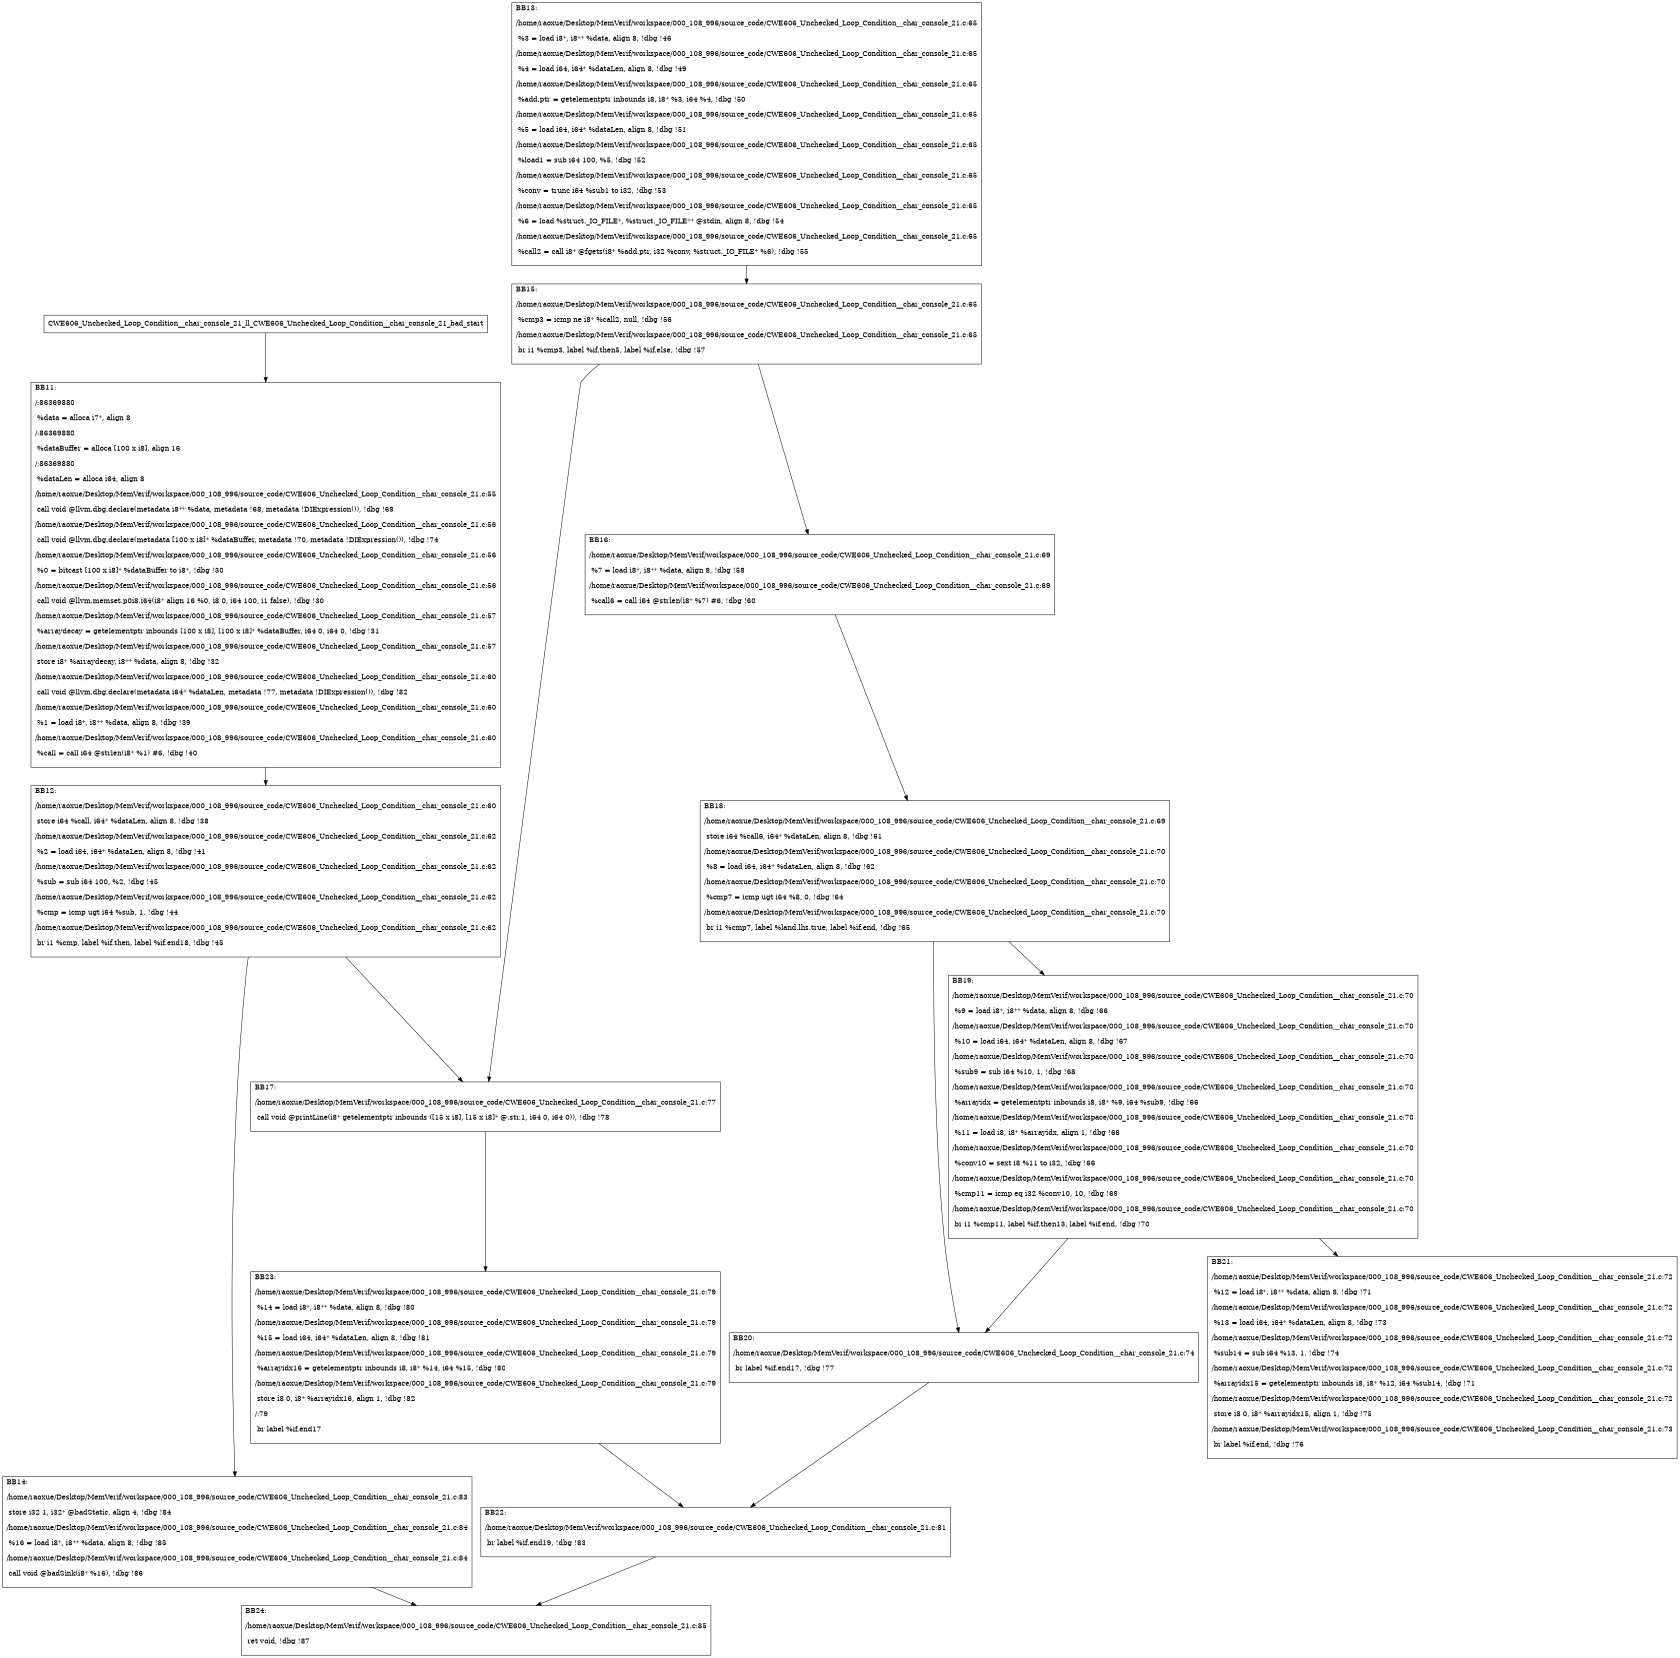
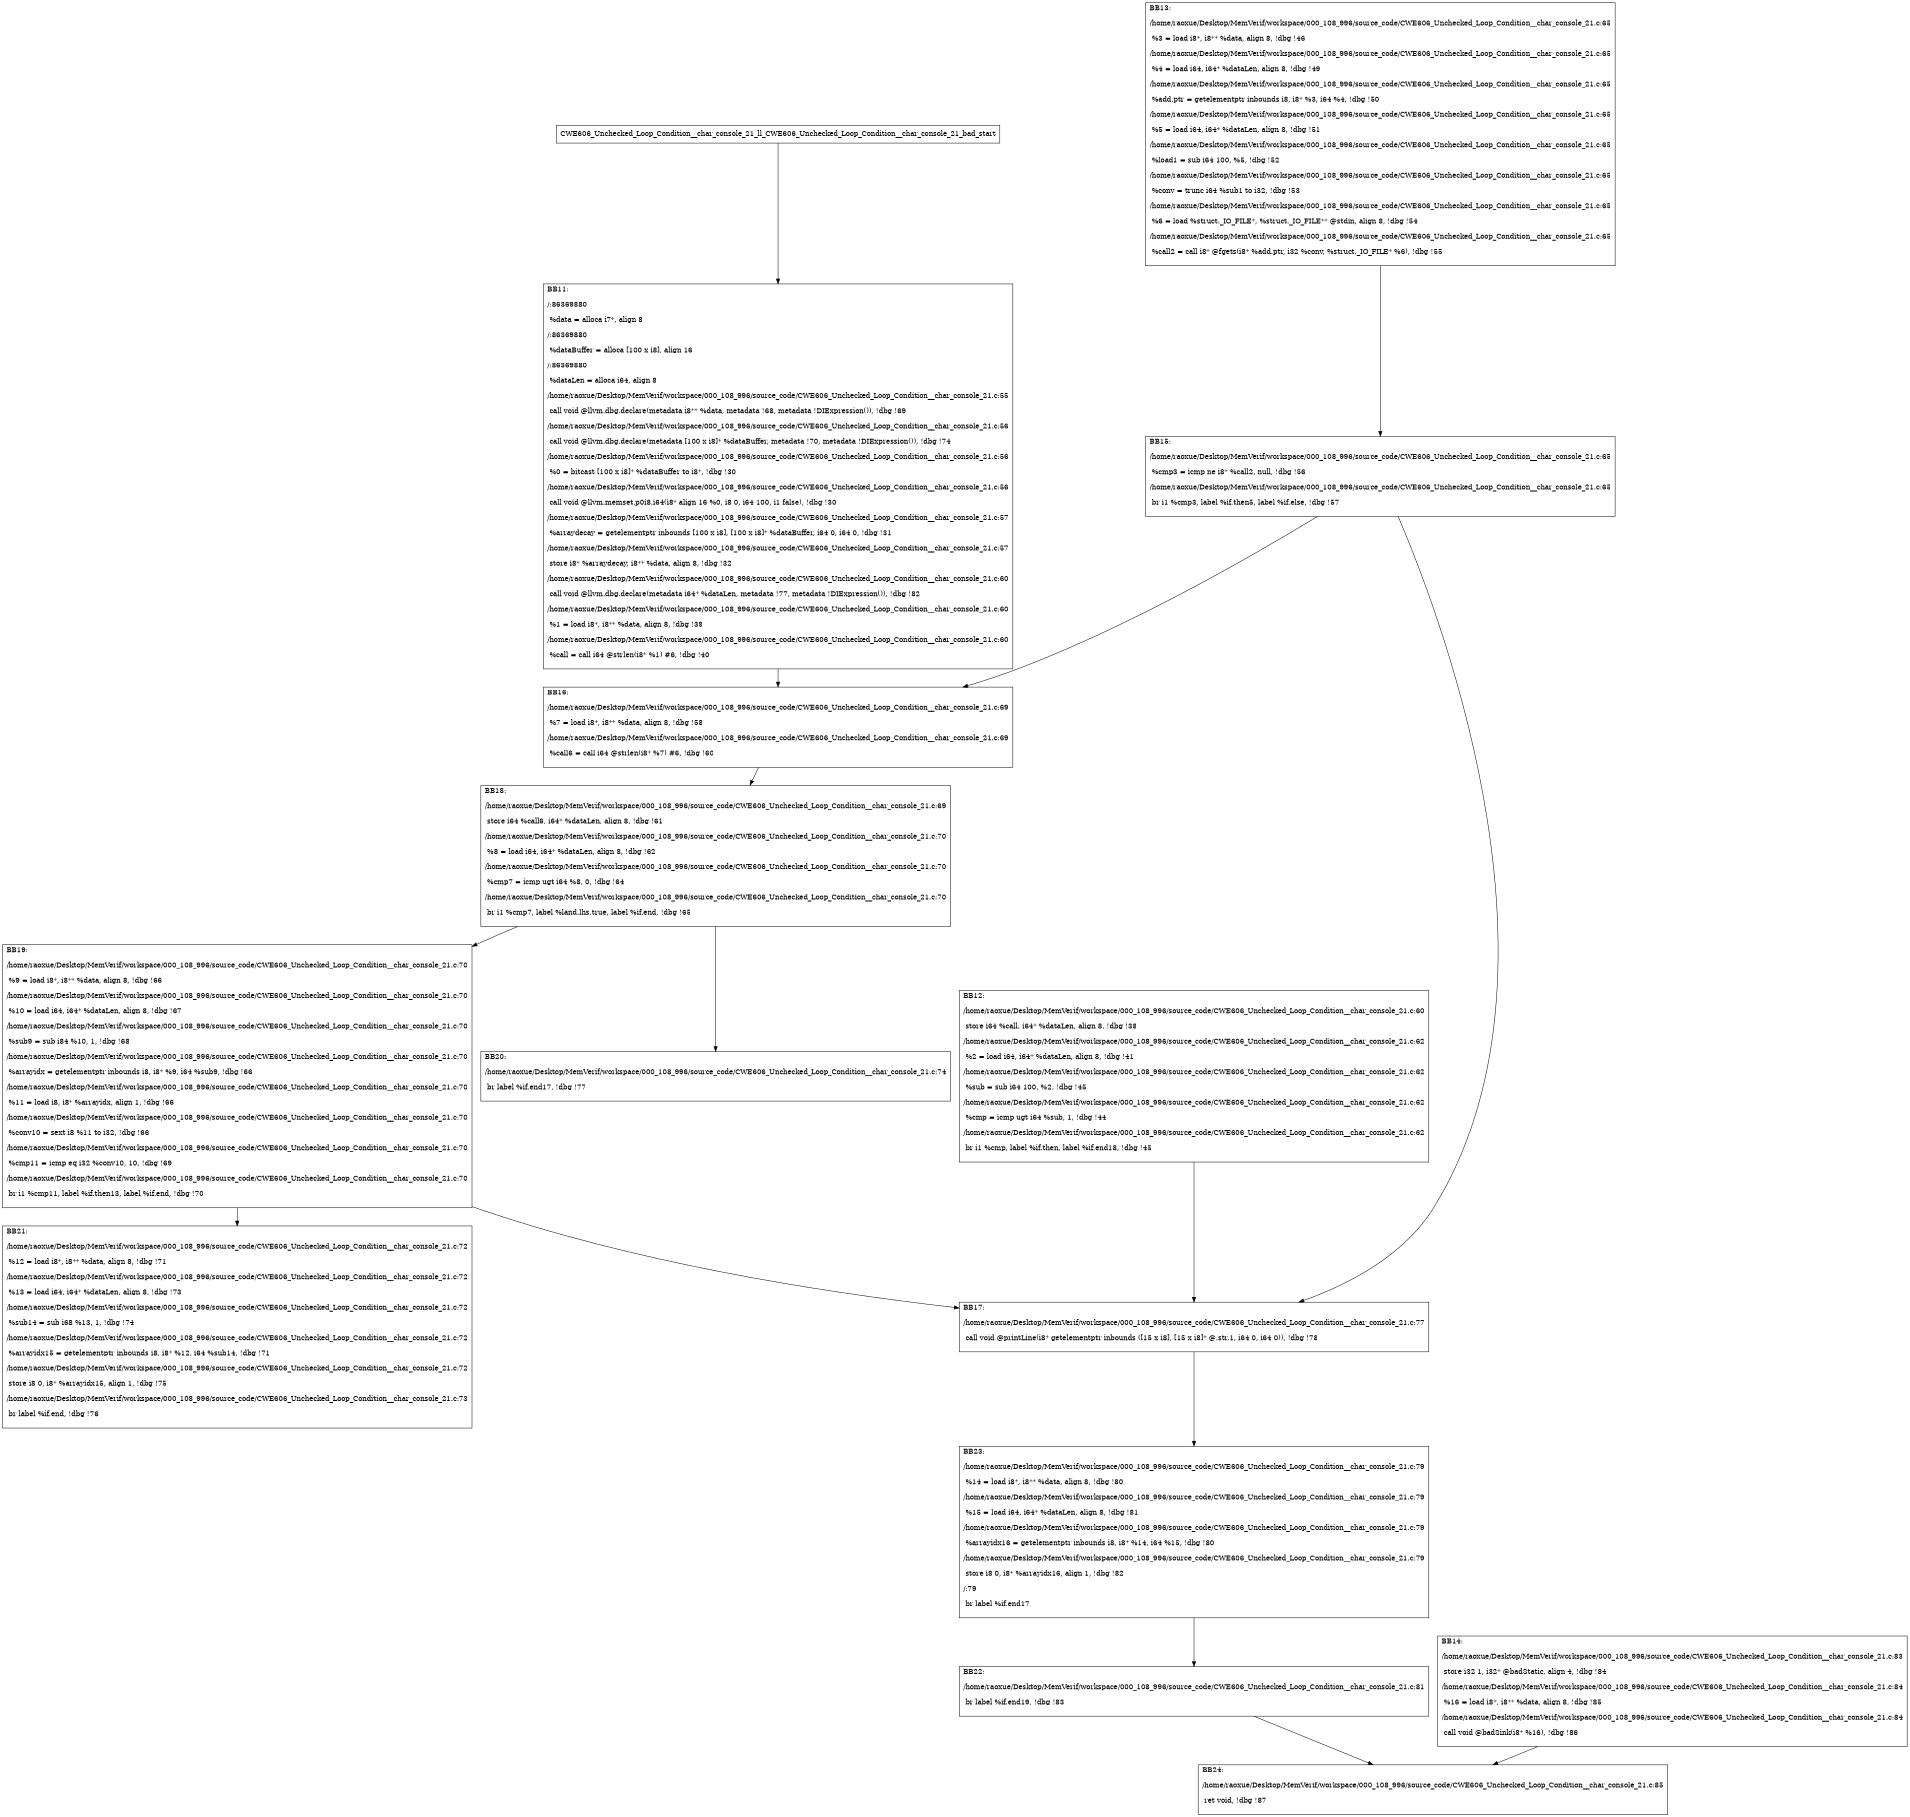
(266, 774) -> (778, 676)
(1014, 1072) -> (68, 1042)
(233, 1214) -> none
(1028, 1284) -> (710, 1270)
(1275, 1353) -> (70, 1323)
(842, 1443) -> none
